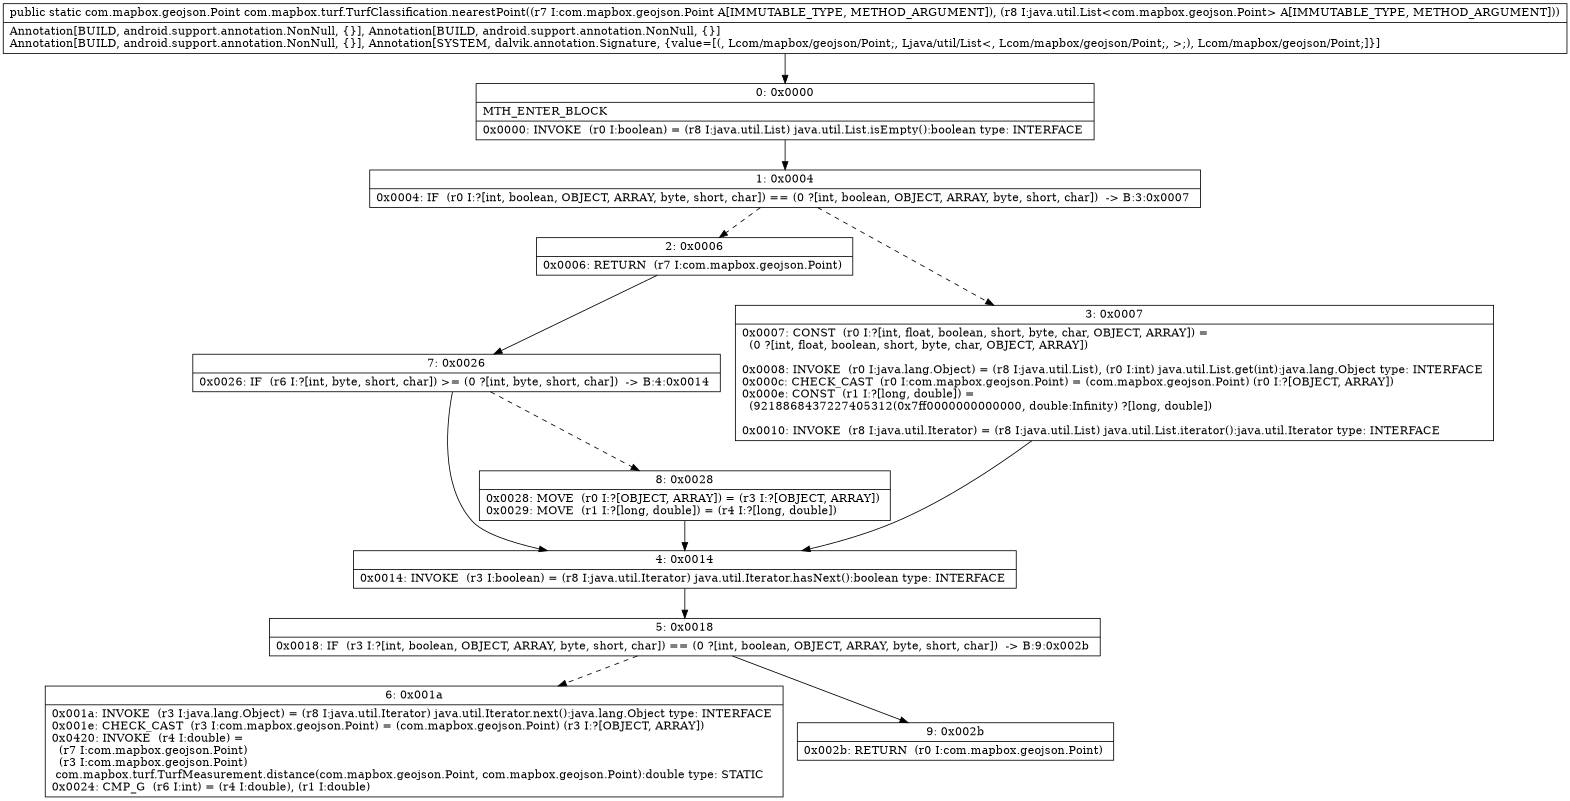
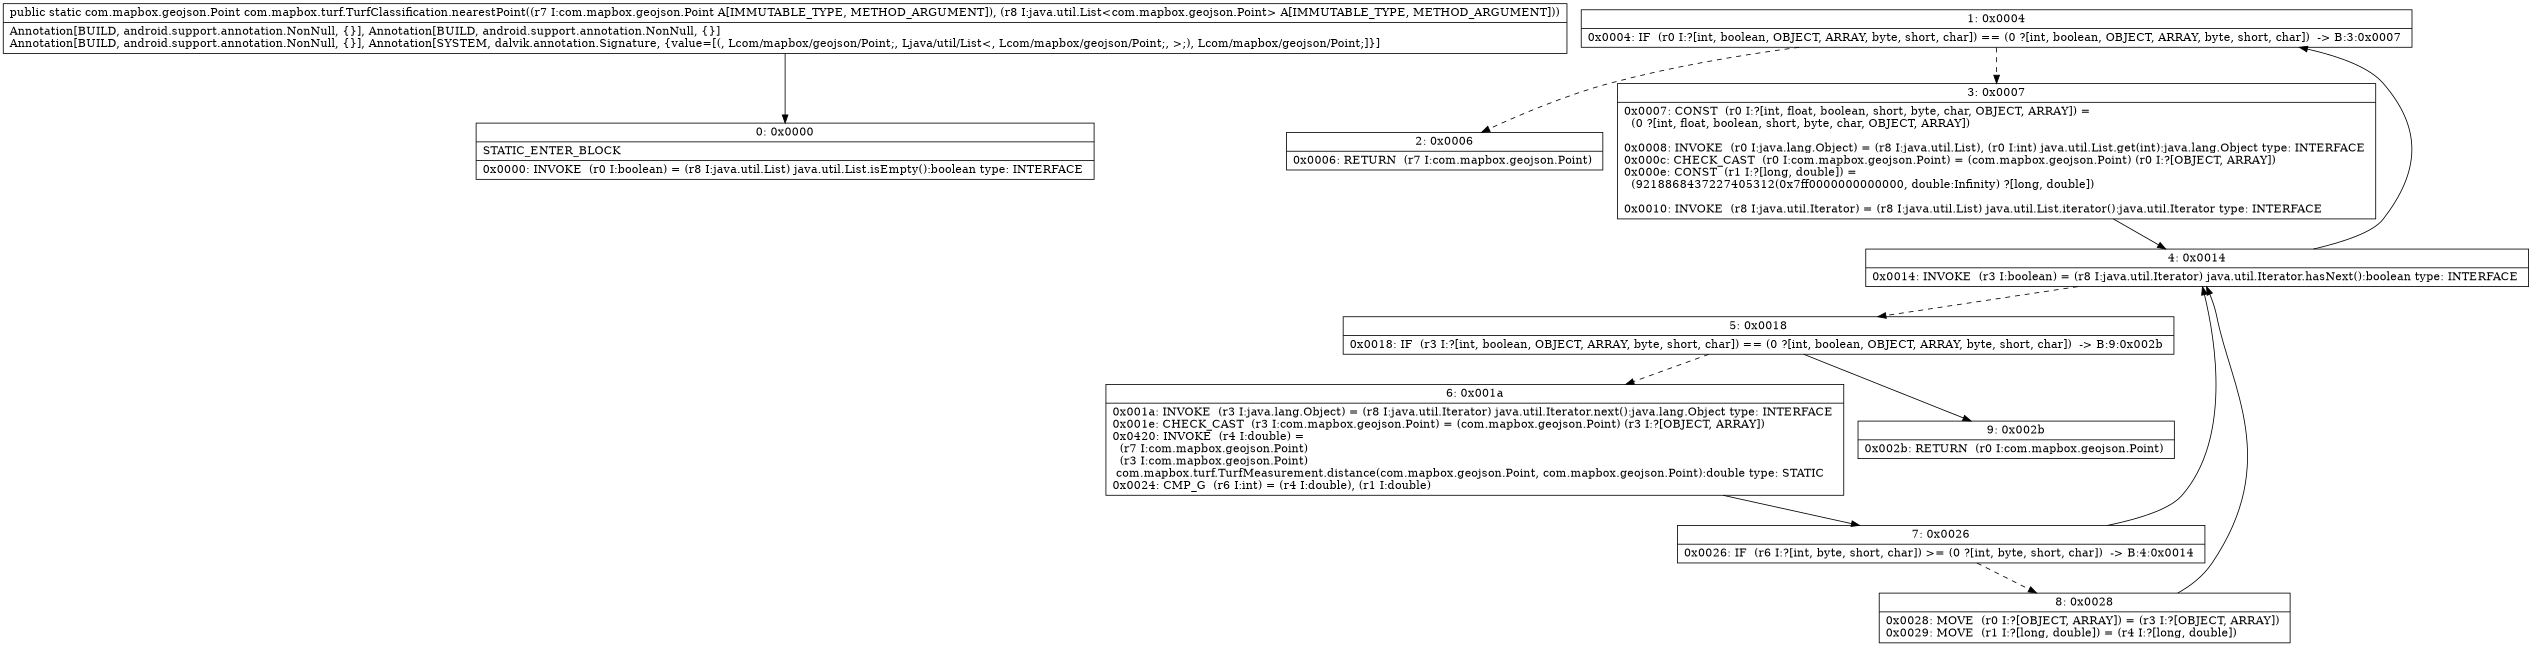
(545, 111) -> (552, 151)
(785, 151) -> (2412, 147)
(579, 313) -> (1787, 509)
(685, 599) -> (1982, 301)
